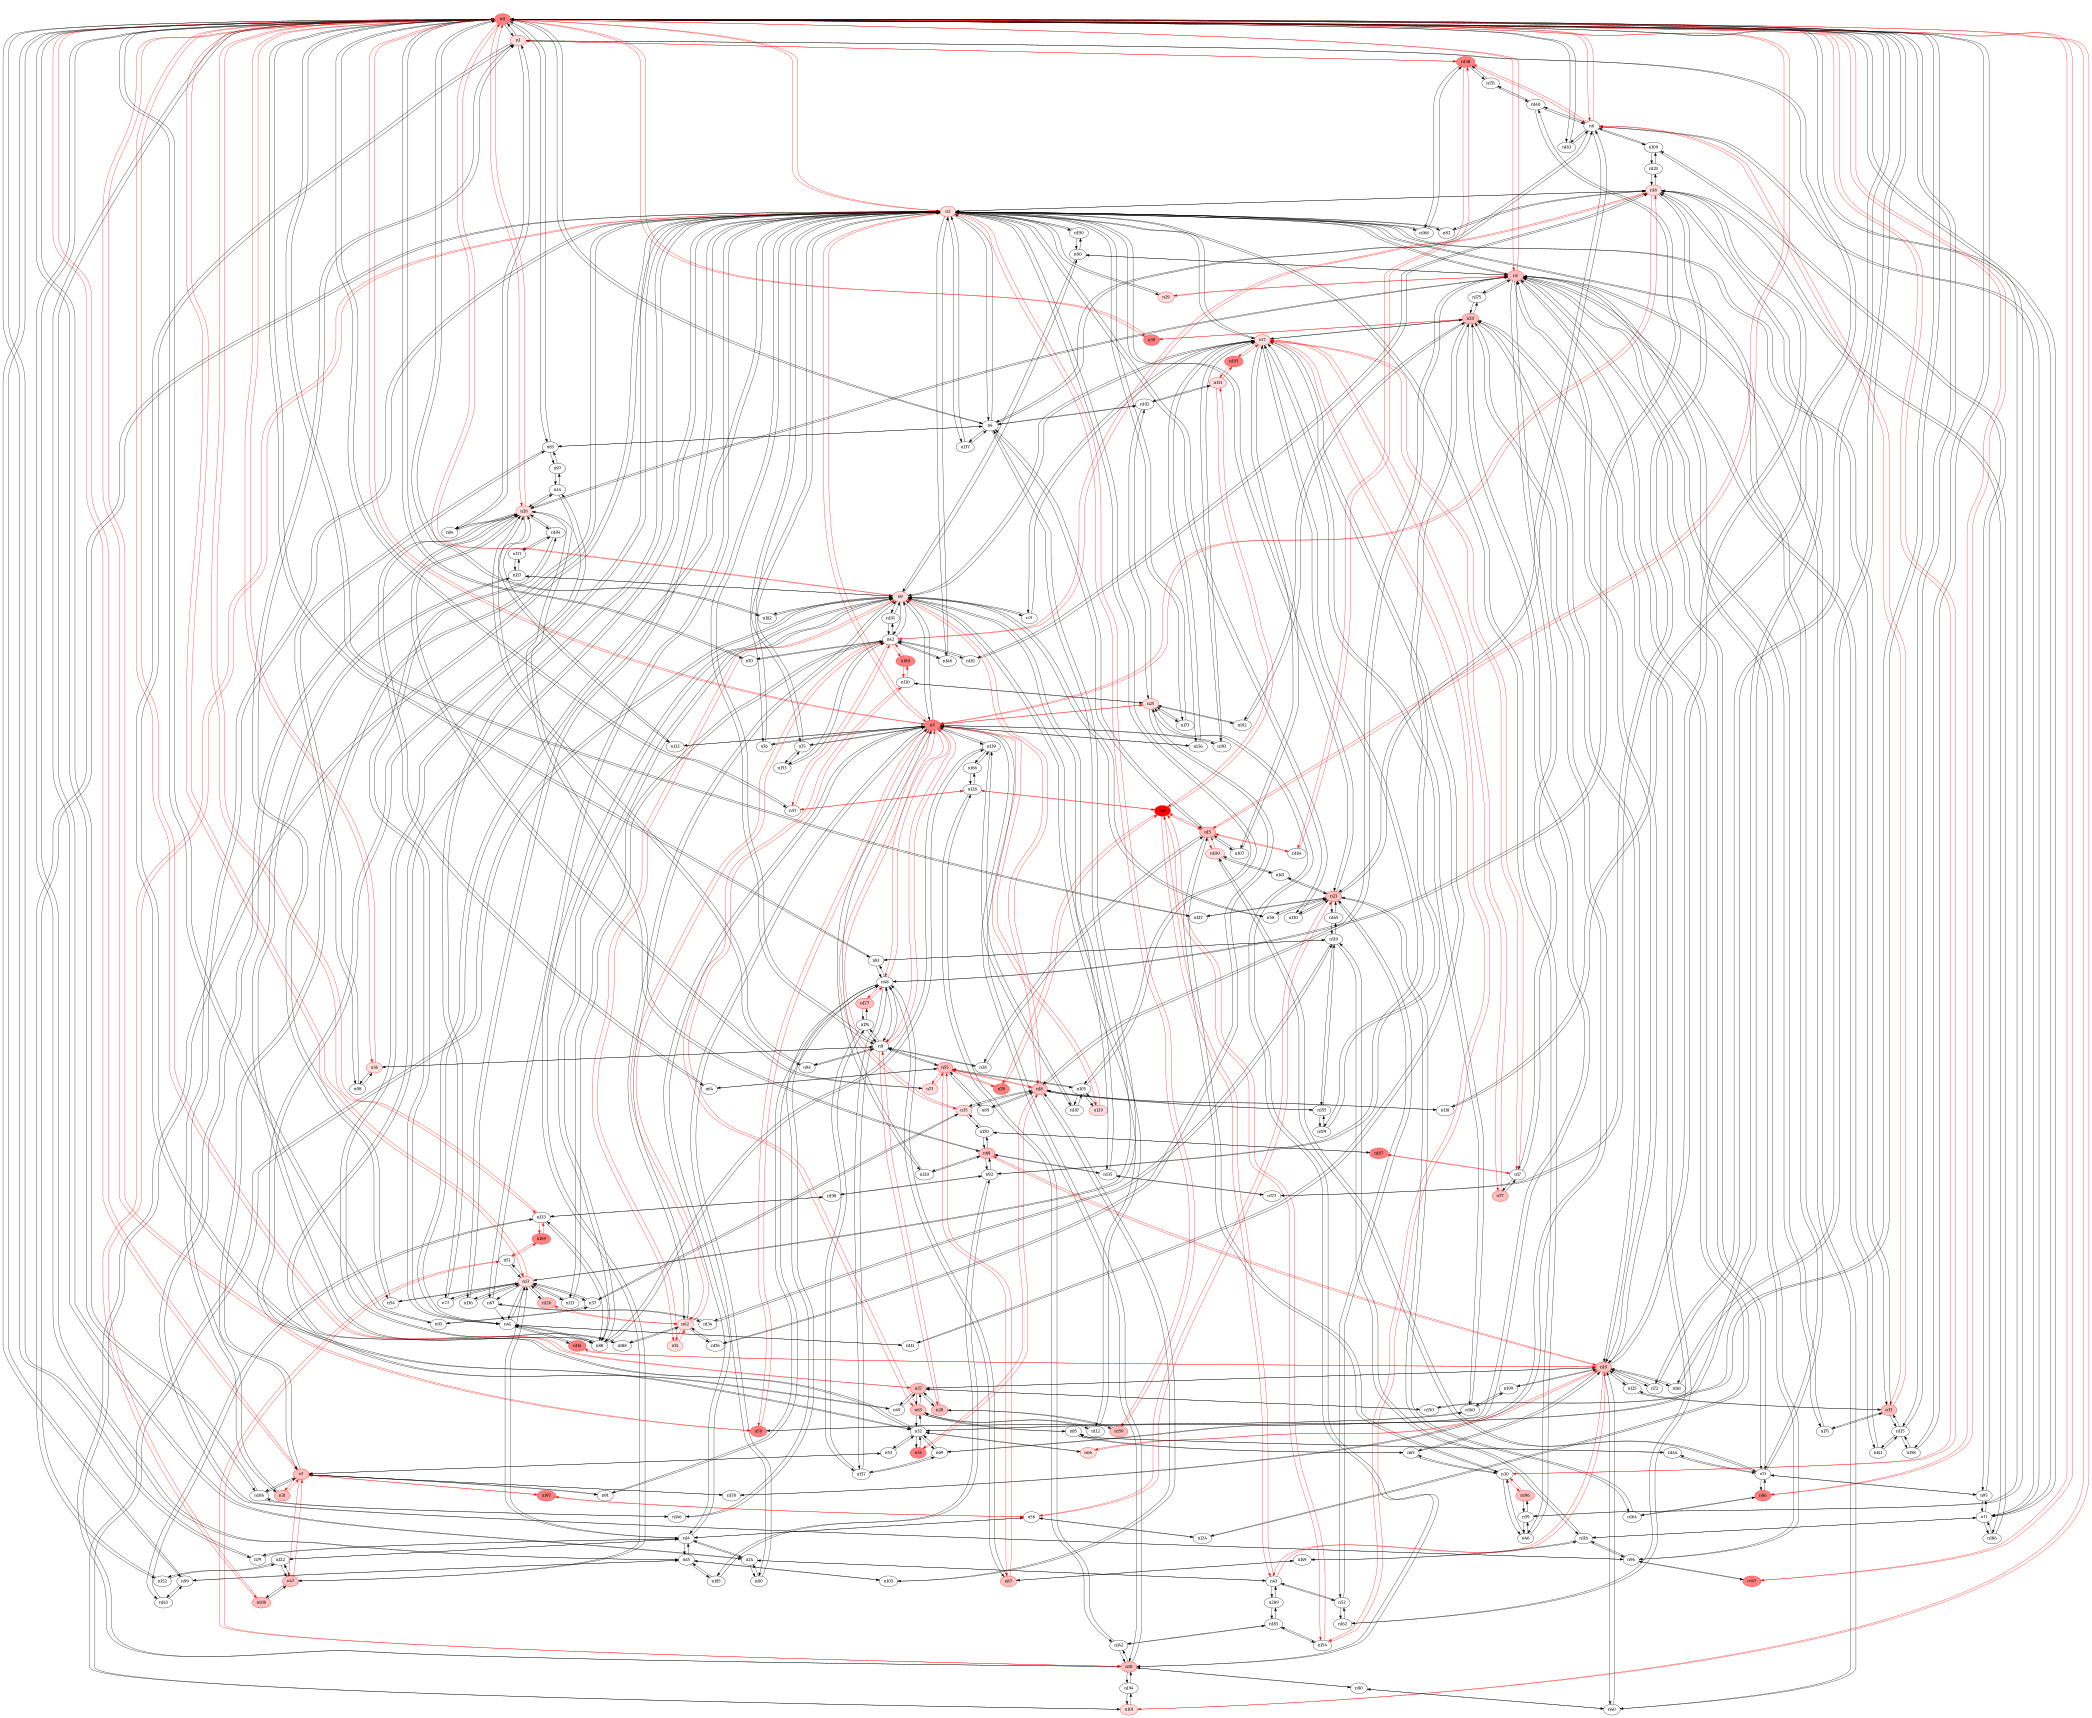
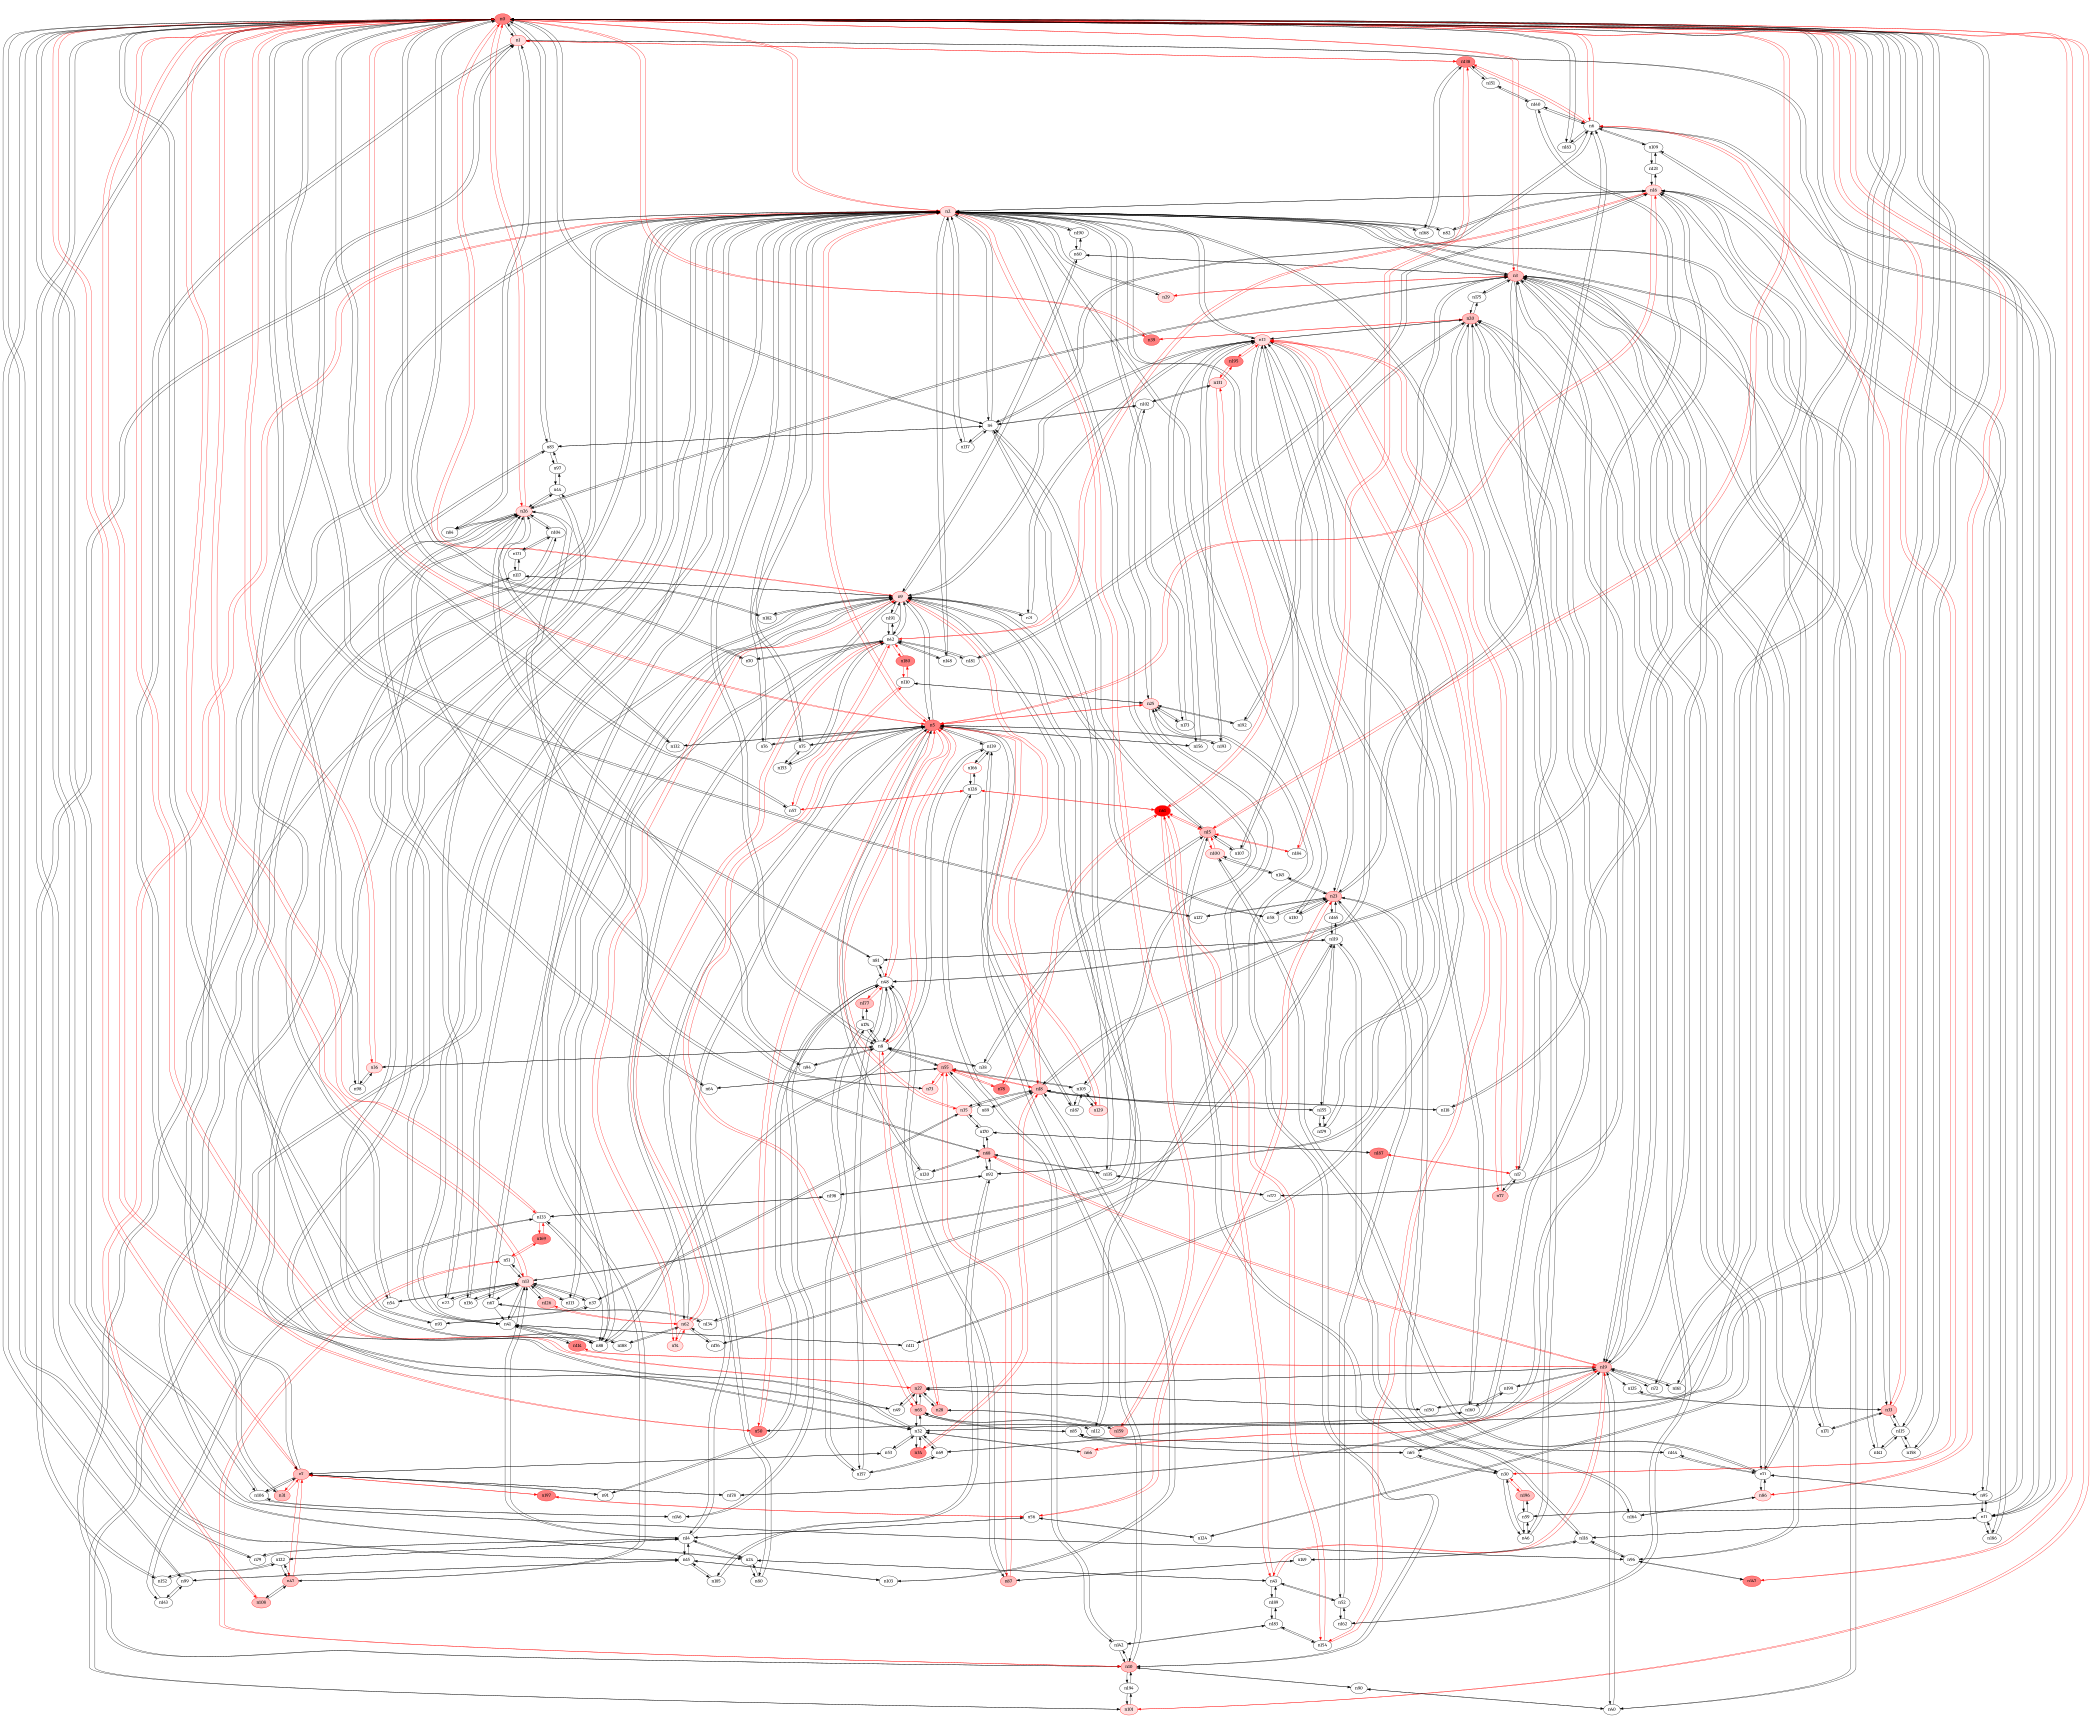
(972, 768) -> (972, 768)
(1620, 1378) -> none
(1763, 1496) -> (1763, 1496)
(1274, 1603) -> (1274, 1603)
